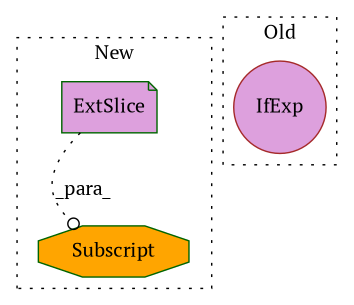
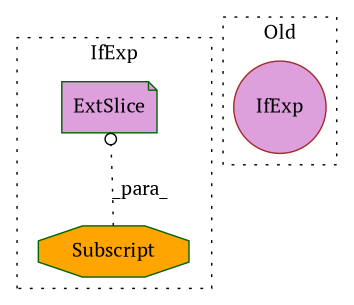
(114, 54) -> (114, 54)
(53, 175) -> (112, 185)
